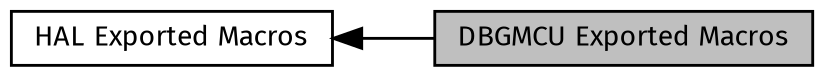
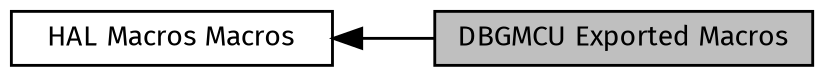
(172, 38) -> (172, 38)
